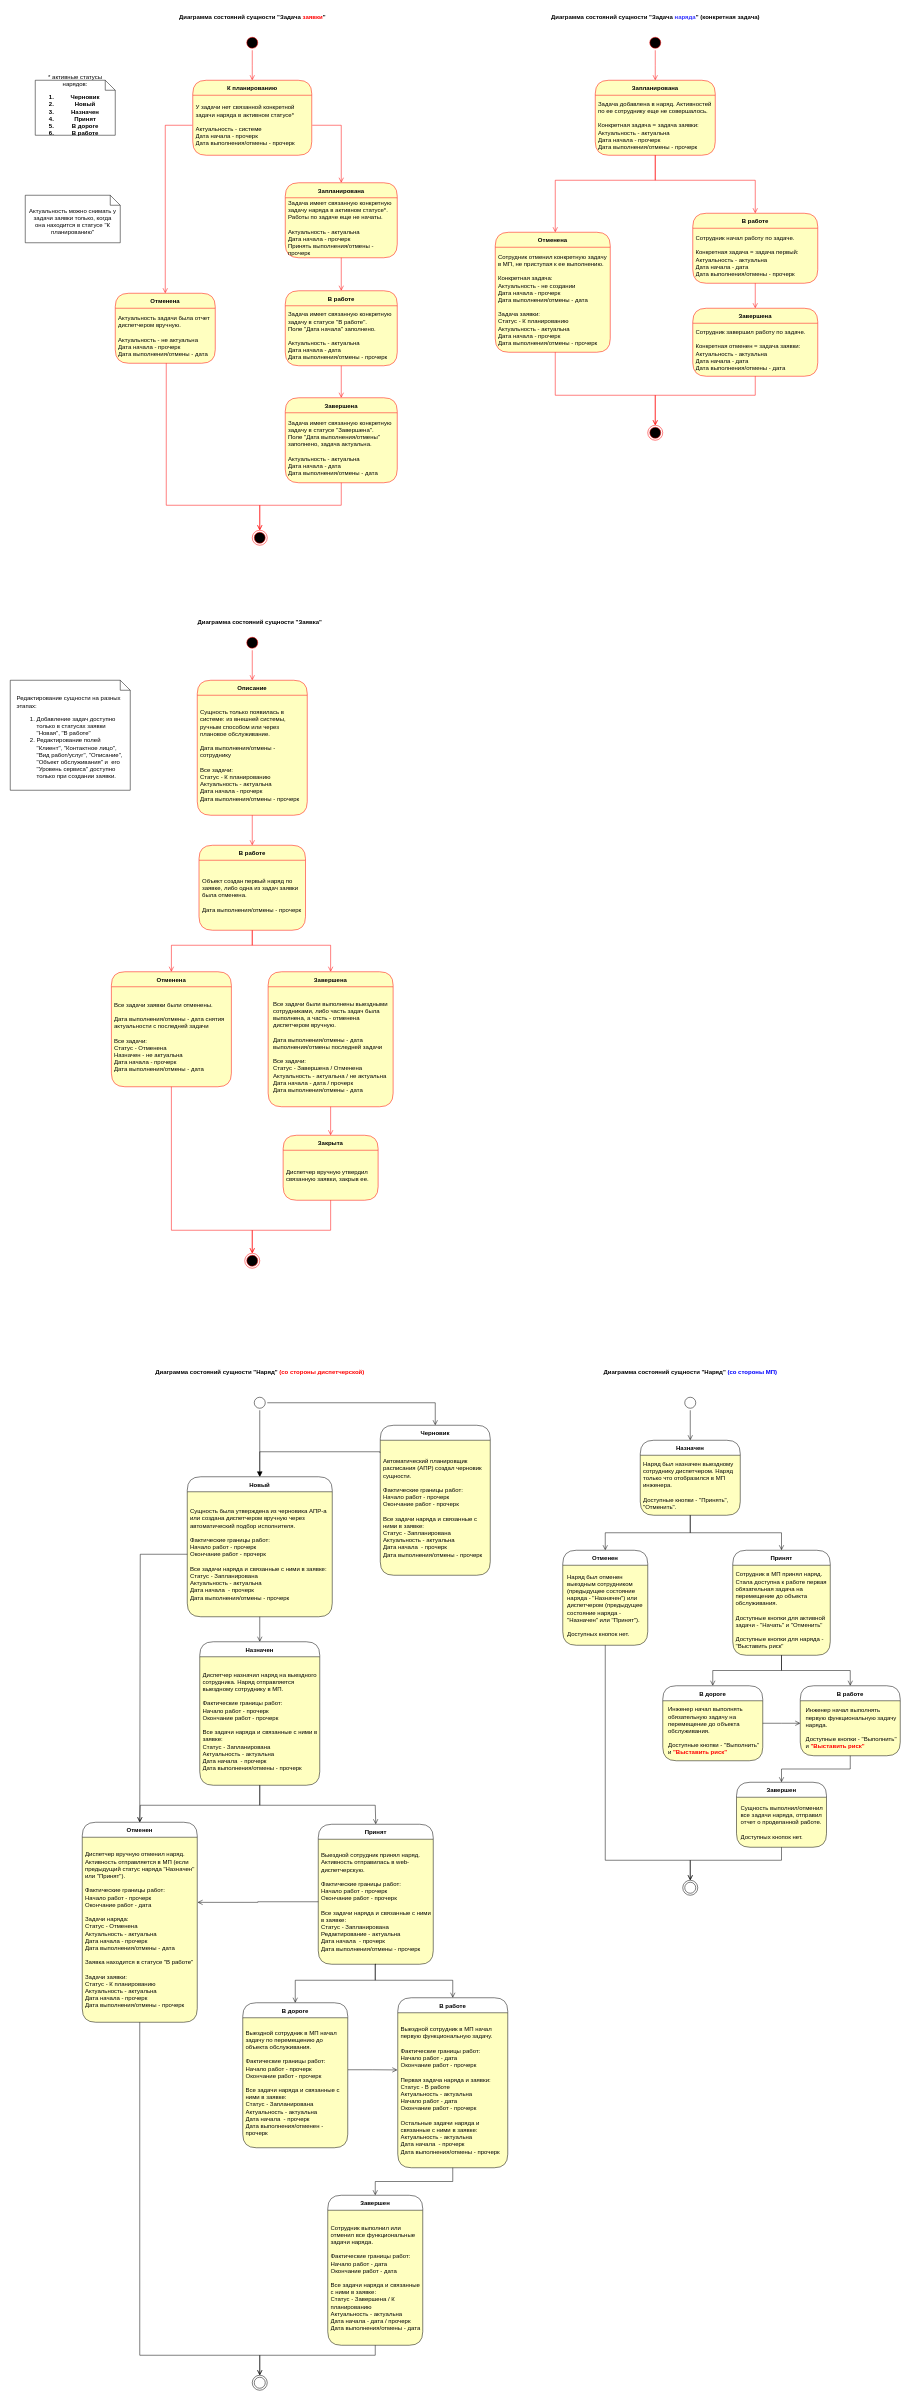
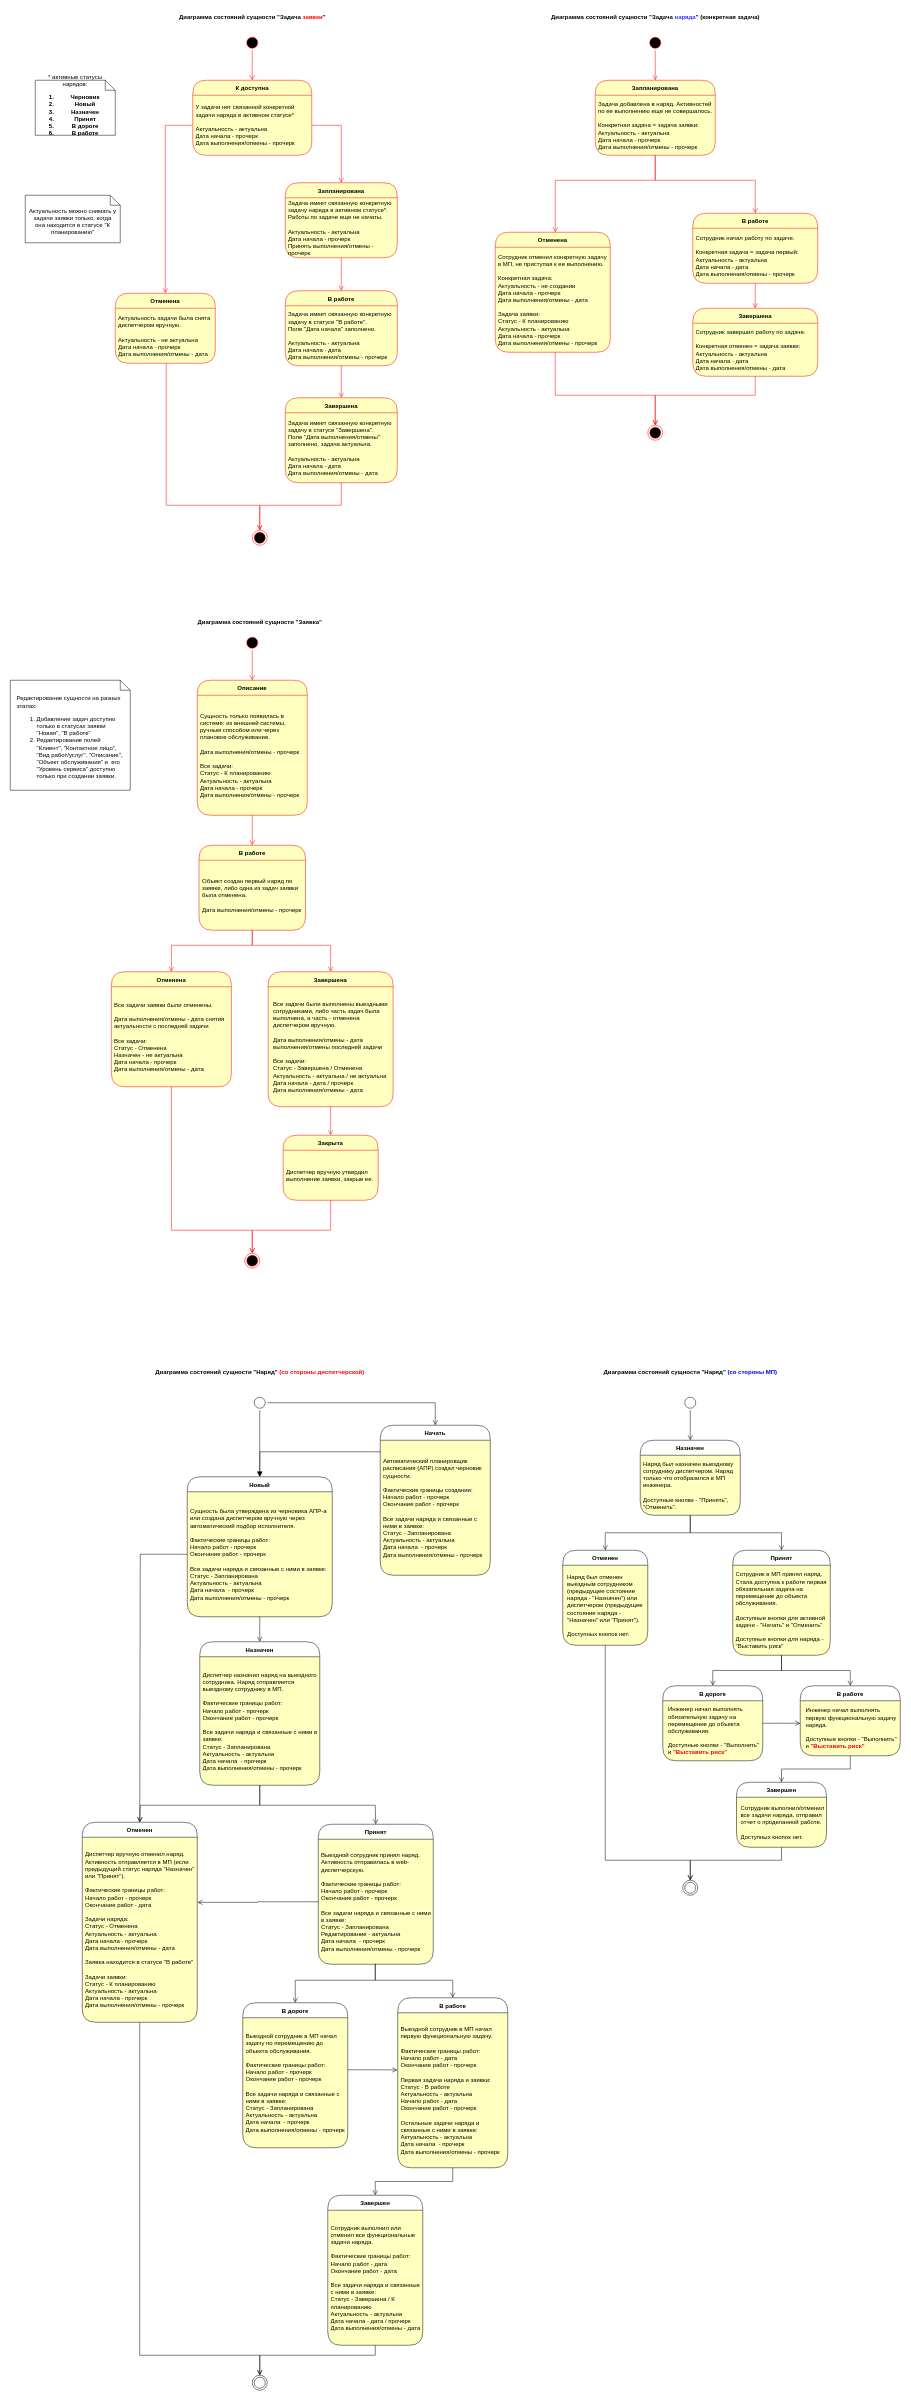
(252, 88) -> (252, 88)
(253, 125) -> (253, 125)
(656, 125) -> (656, 125)
(166, 336) -> (166, 336)
(253, 755) -> (253, 755)
(331, 1175) -> (331, 1175)
(435, 1433) -> (435, 1433)
(436, 1508) -> (436, 1508)
(783, 1822) -> (783, 1822)
(296, 2083) -> (296, 2083)
